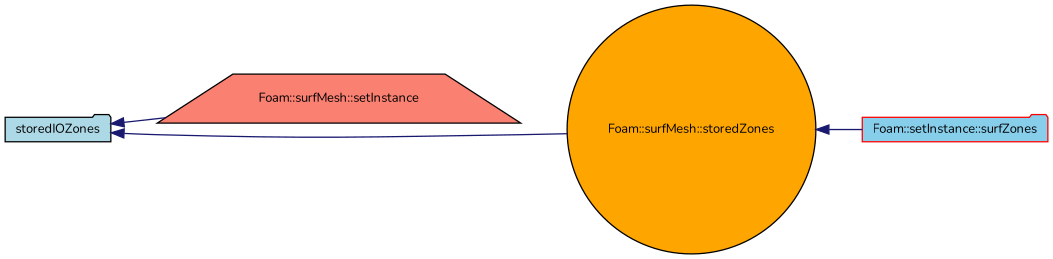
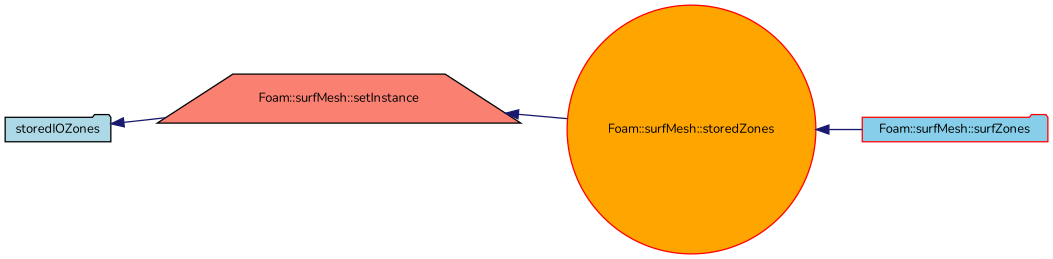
(691, 130) -> (691, 130)
(955, 130) -> (955, 130)
(346, 137) -> (543, 117)
